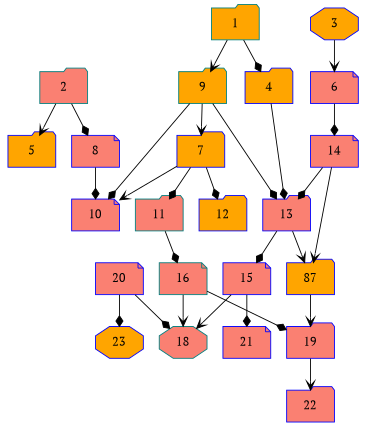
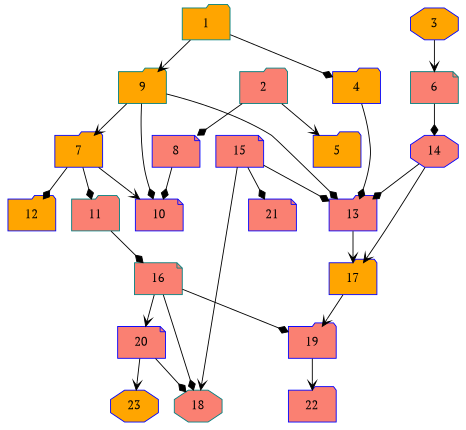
(334, 88) -> (434, 88)
(334, 151) -> (434, 151)
(270, 242) -> (292, 181)
(311, 279) -> (353, 279)
(119, 305) -> (139, 370)
none -> (151, 306)
(183, 306) -> (177, 337)
